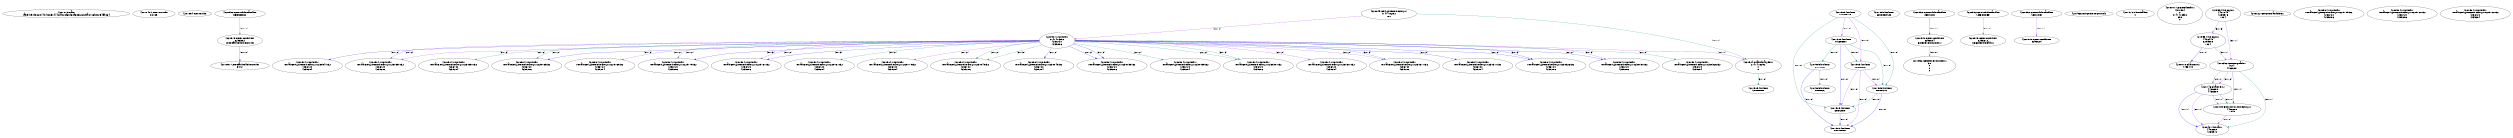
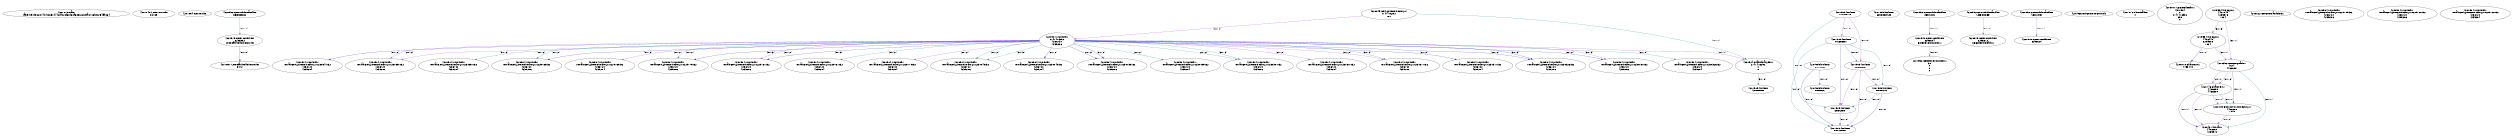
(1885, 45) -> none
(1829, 52) -> (1792, 86)
